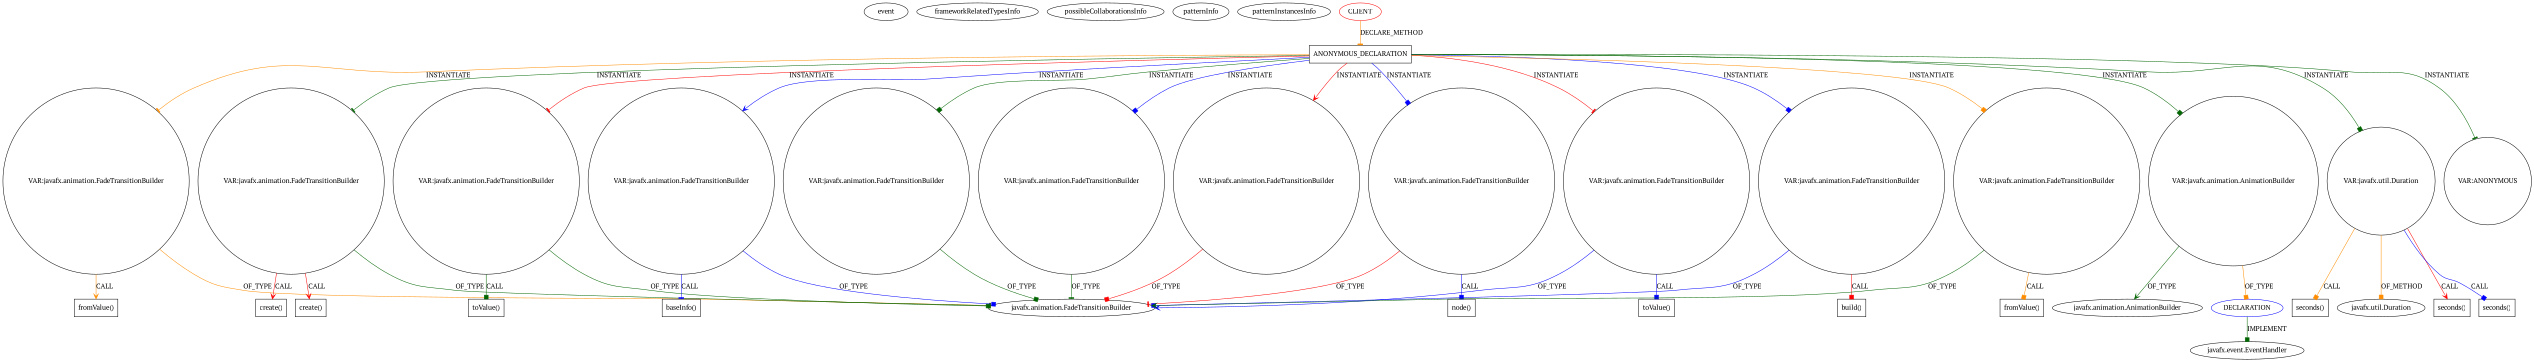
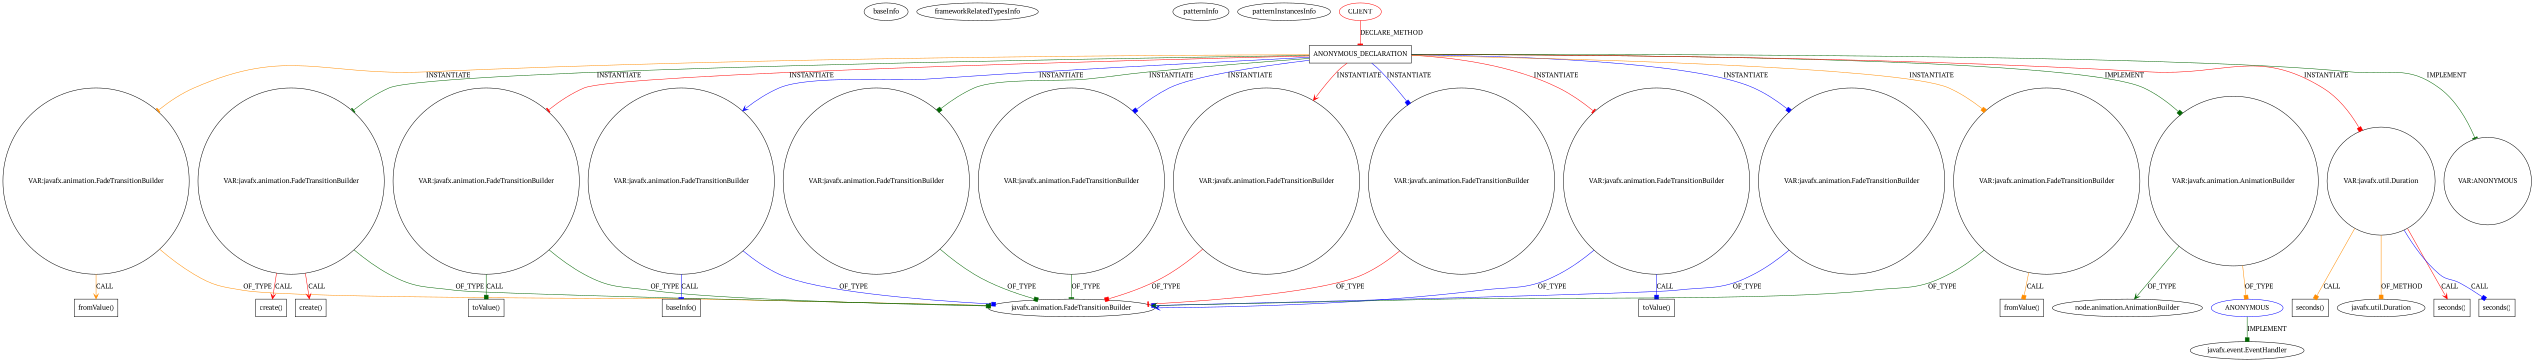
(886, 12) -> (886, 12)
(1106, 12) -> none
(1360, 32) -> (1360, 32)
(1993, 65) -> (1993, 65)
(2125, 76) -> (2125, 76)
(2447, 76) -> (2447, 76)
(1462, 308) -> none
(1852, 308) -> none
(2127, 308) -> (2127, 308)
(2247, 308) -> (2247, 308)
